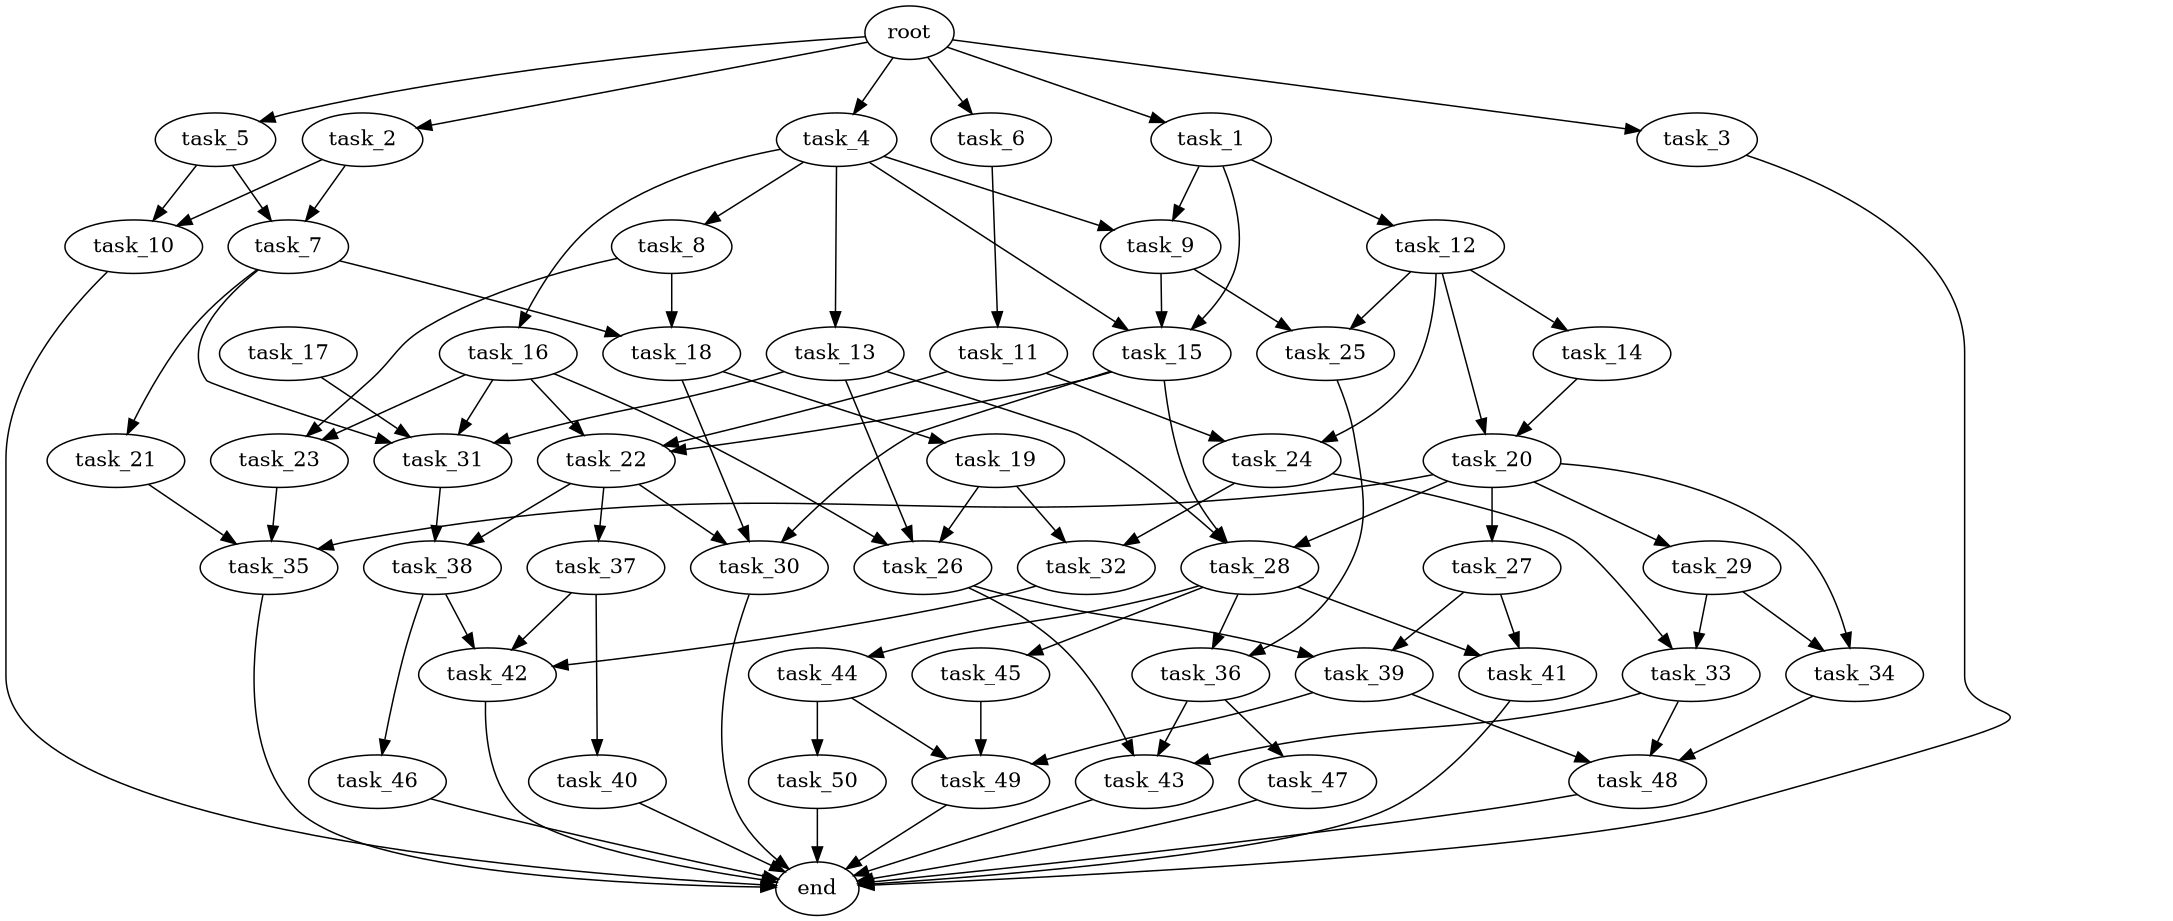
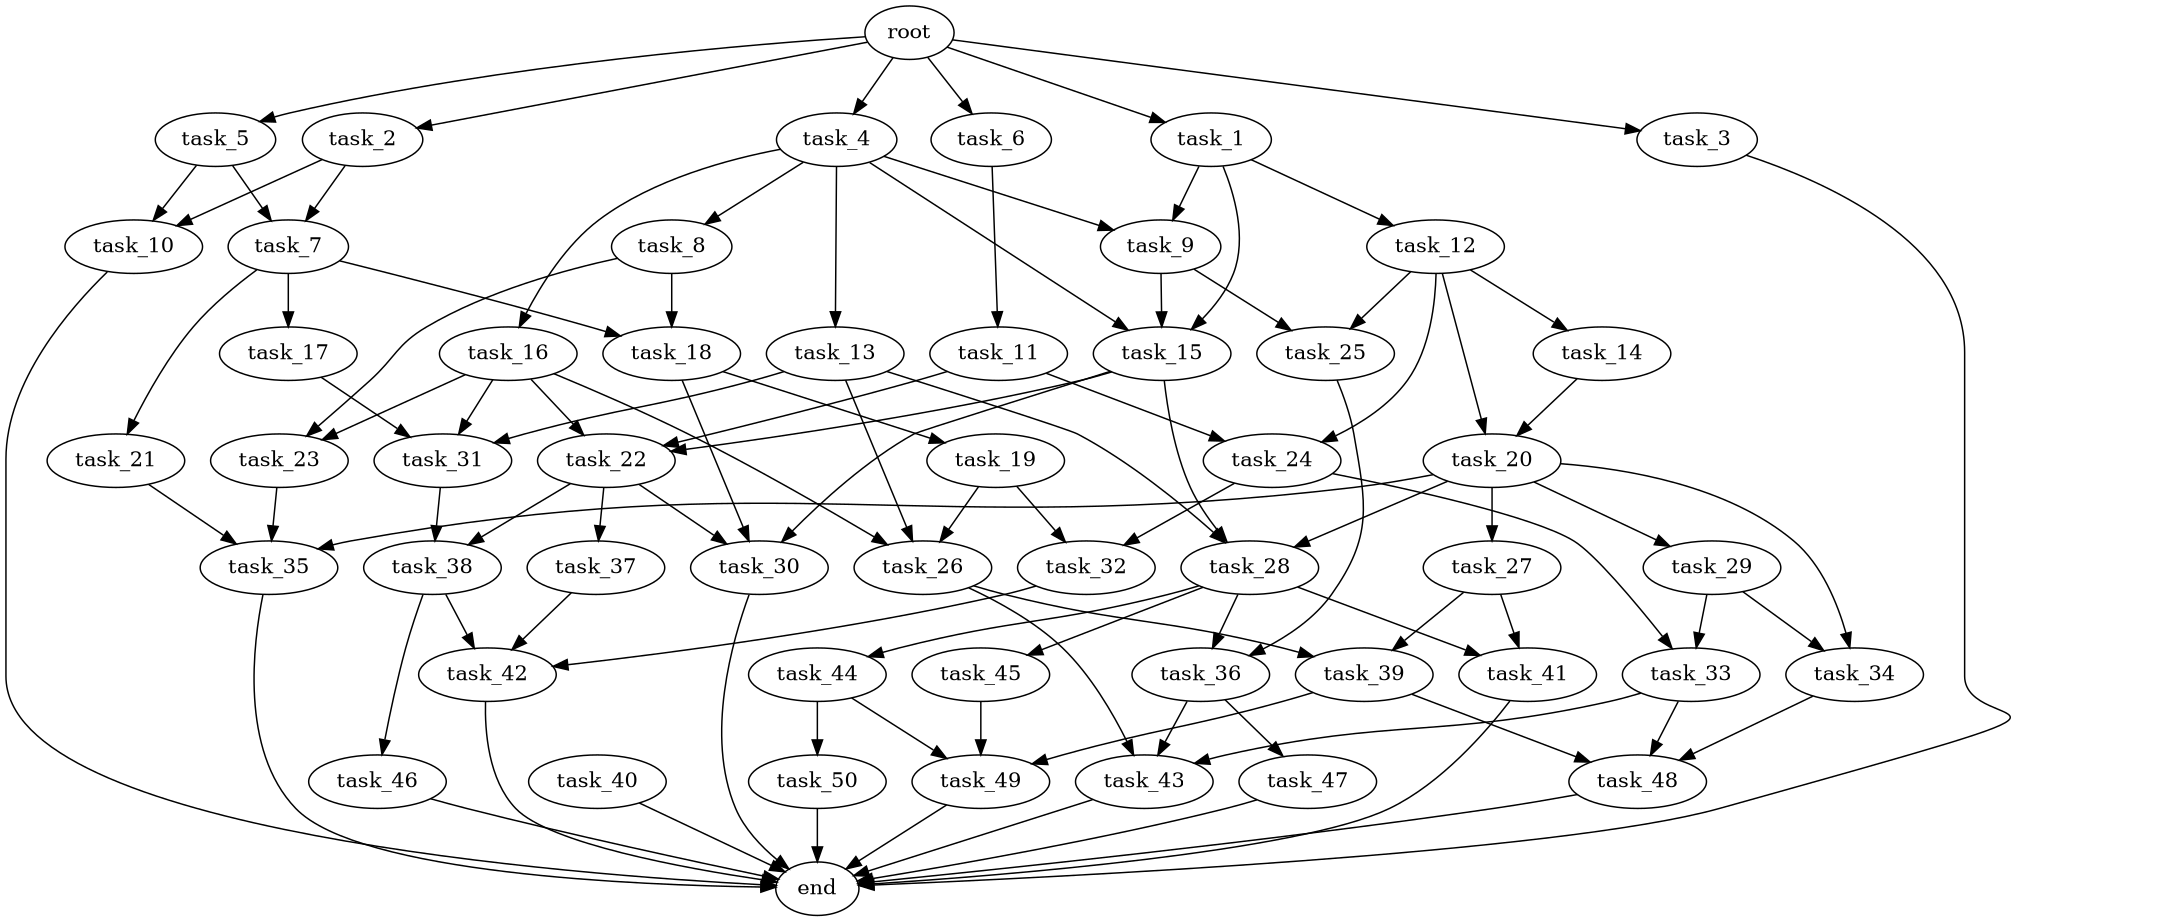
(228, 389) -> (288, 293)
(597, 671) -> none
